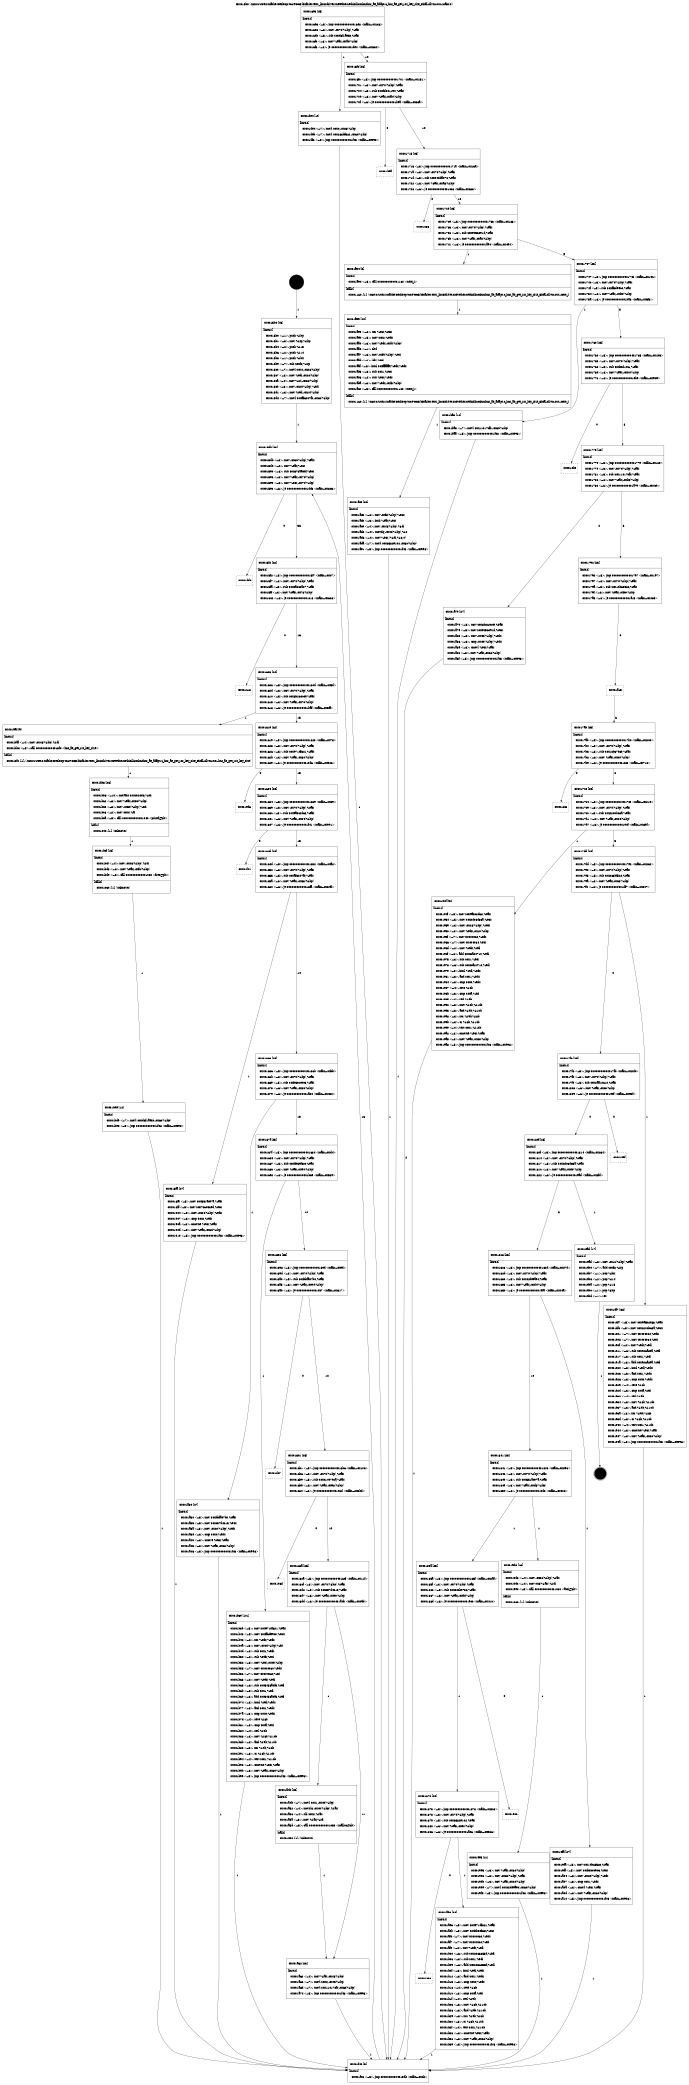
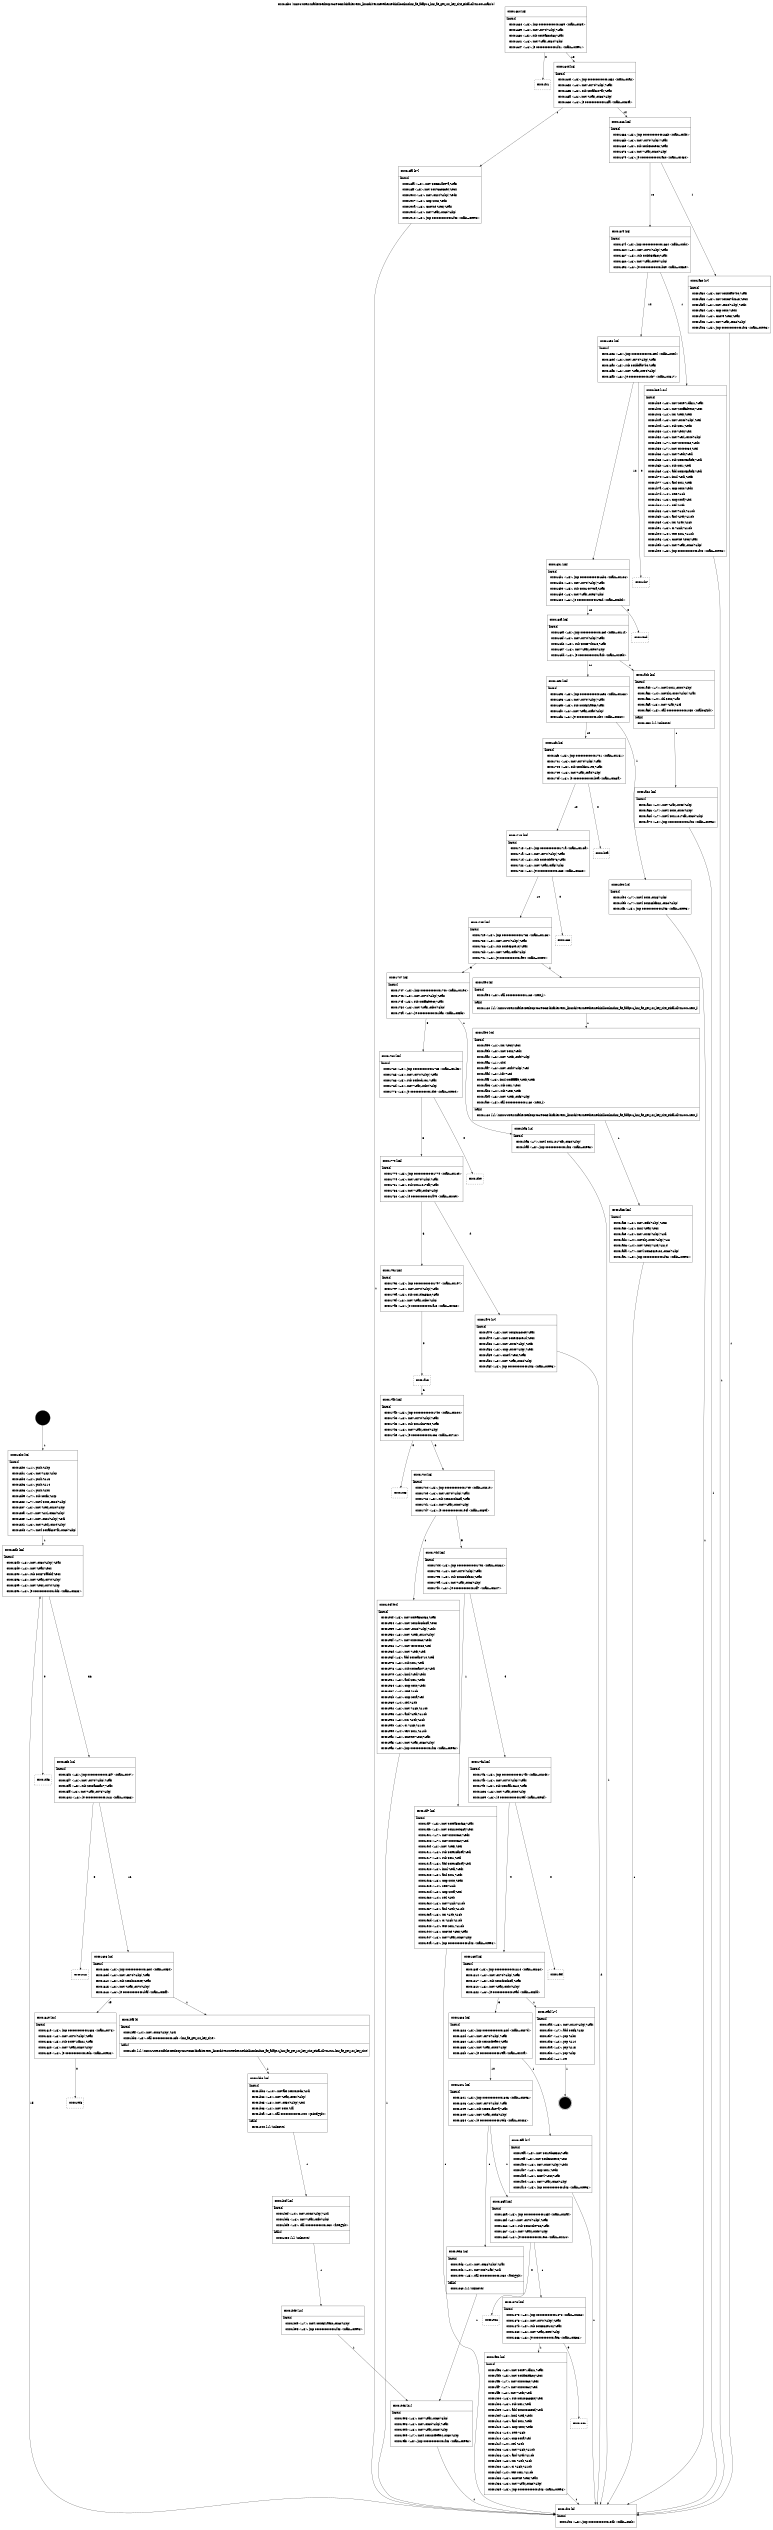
(297, 775) -> none
(161, 1680) -> (372, 2367)
(360, 1782) -> (588, 668)
